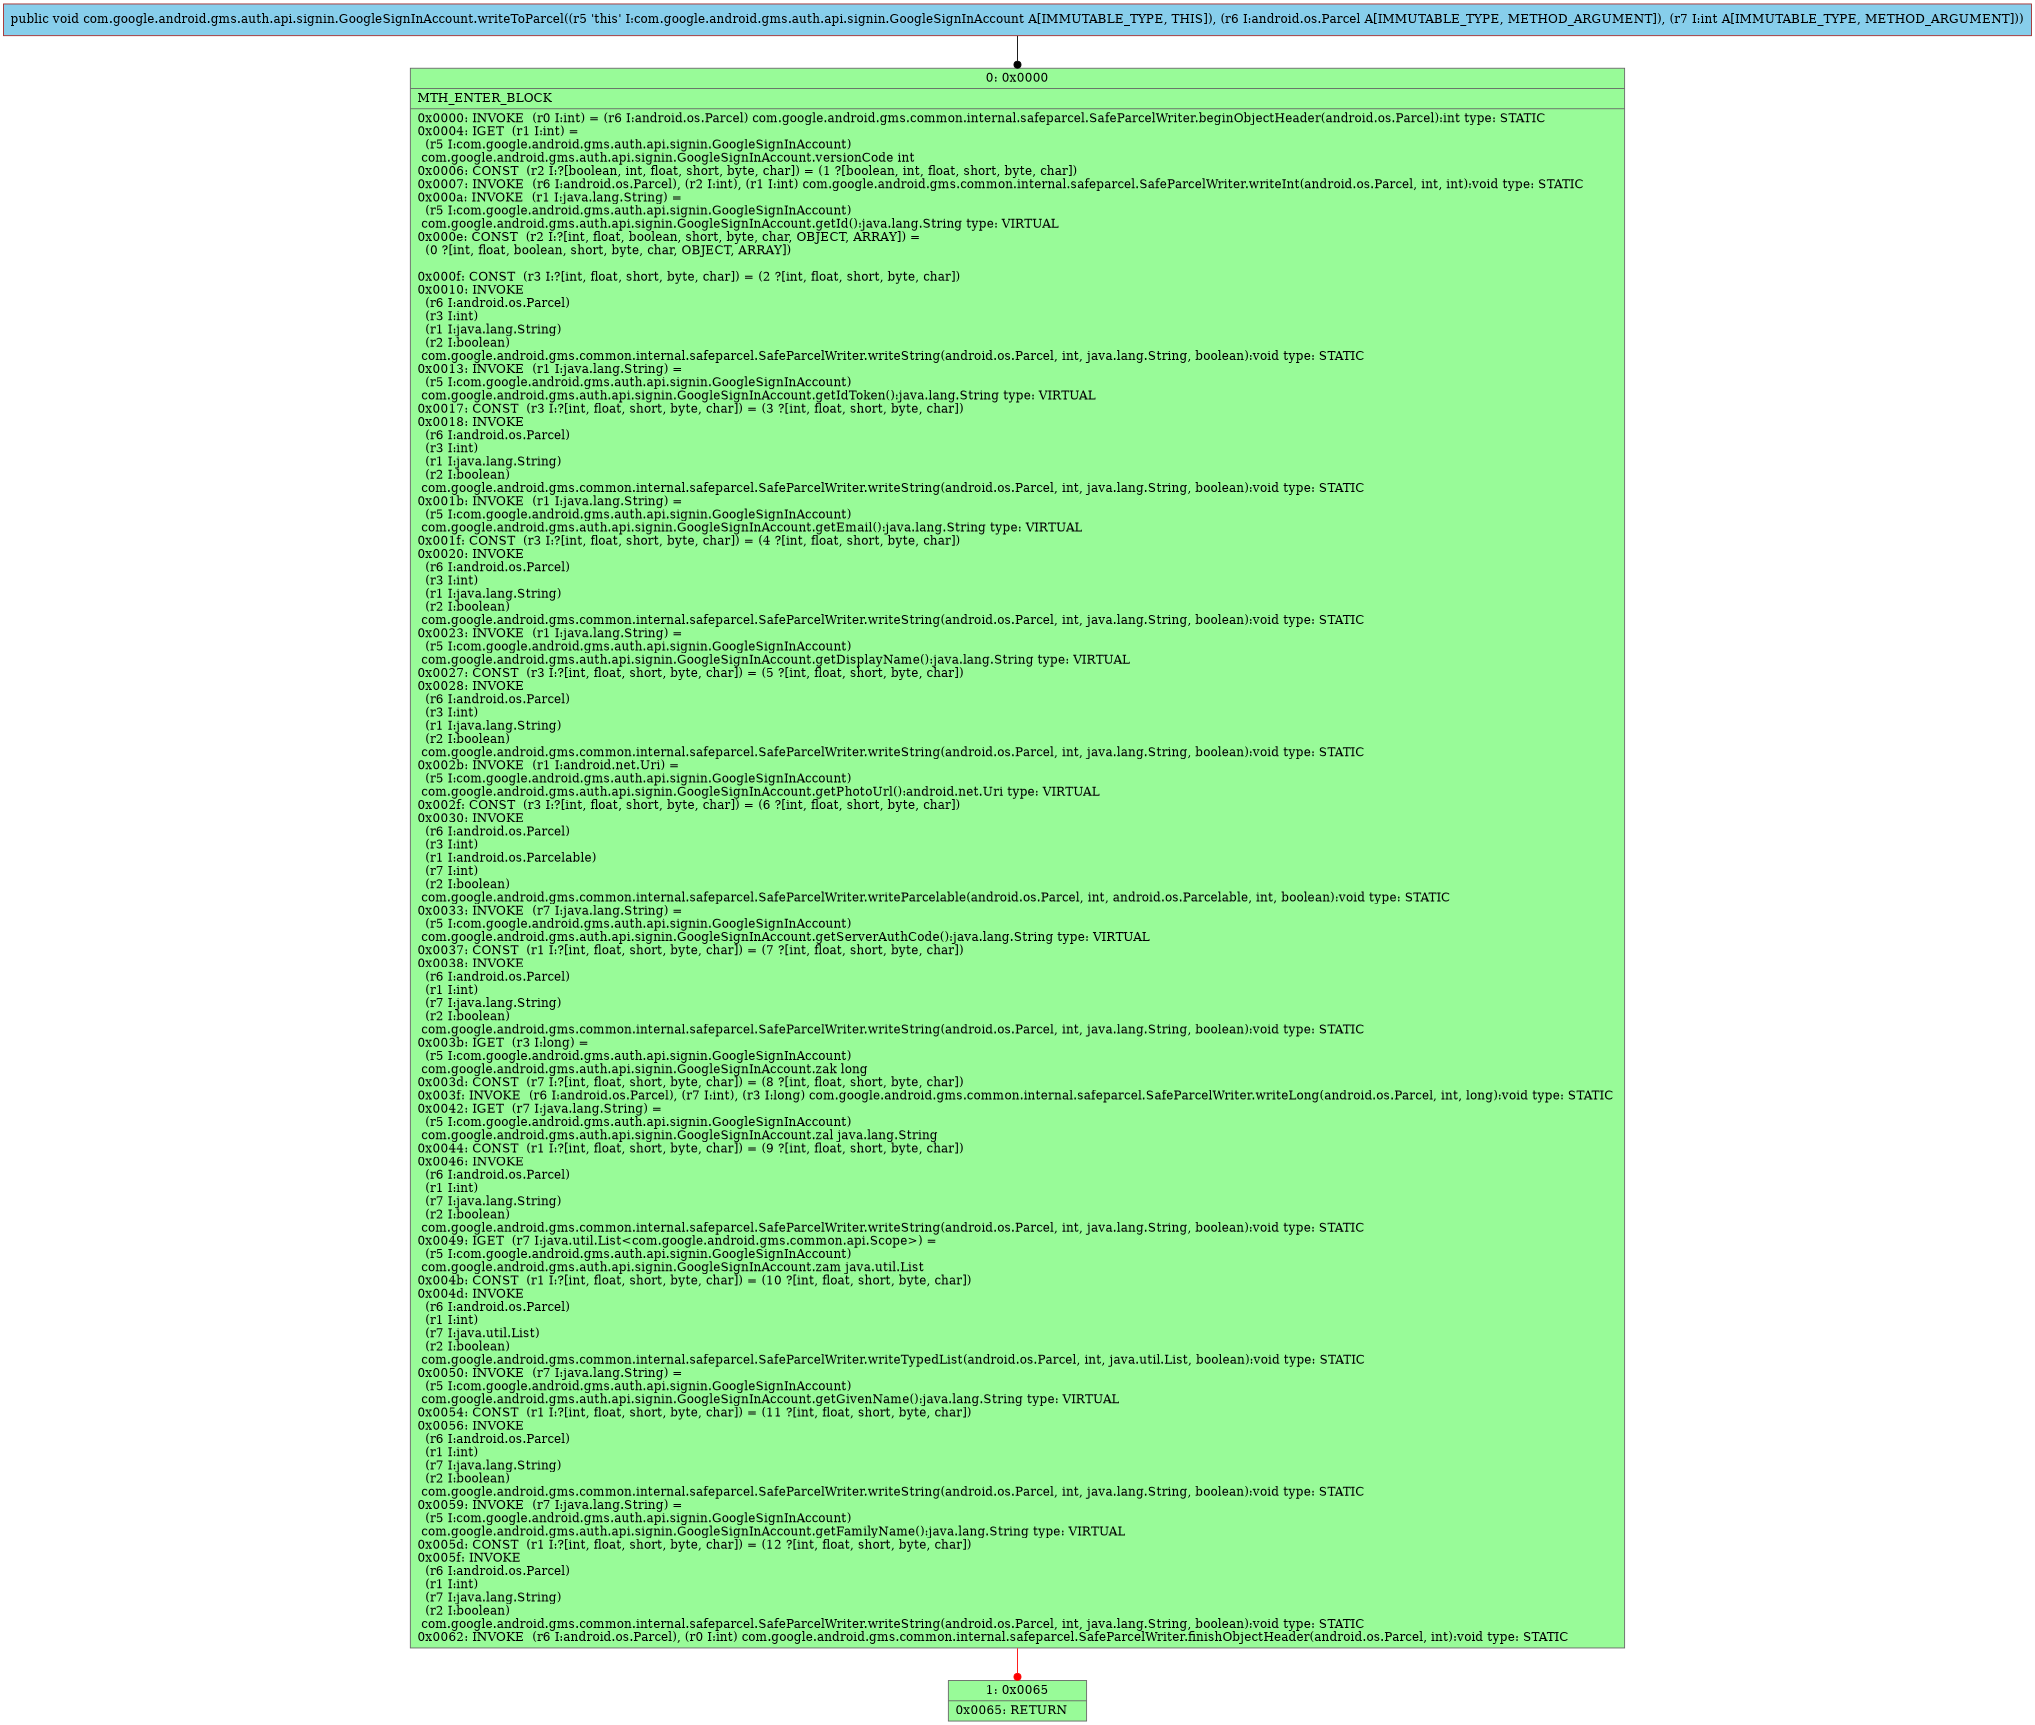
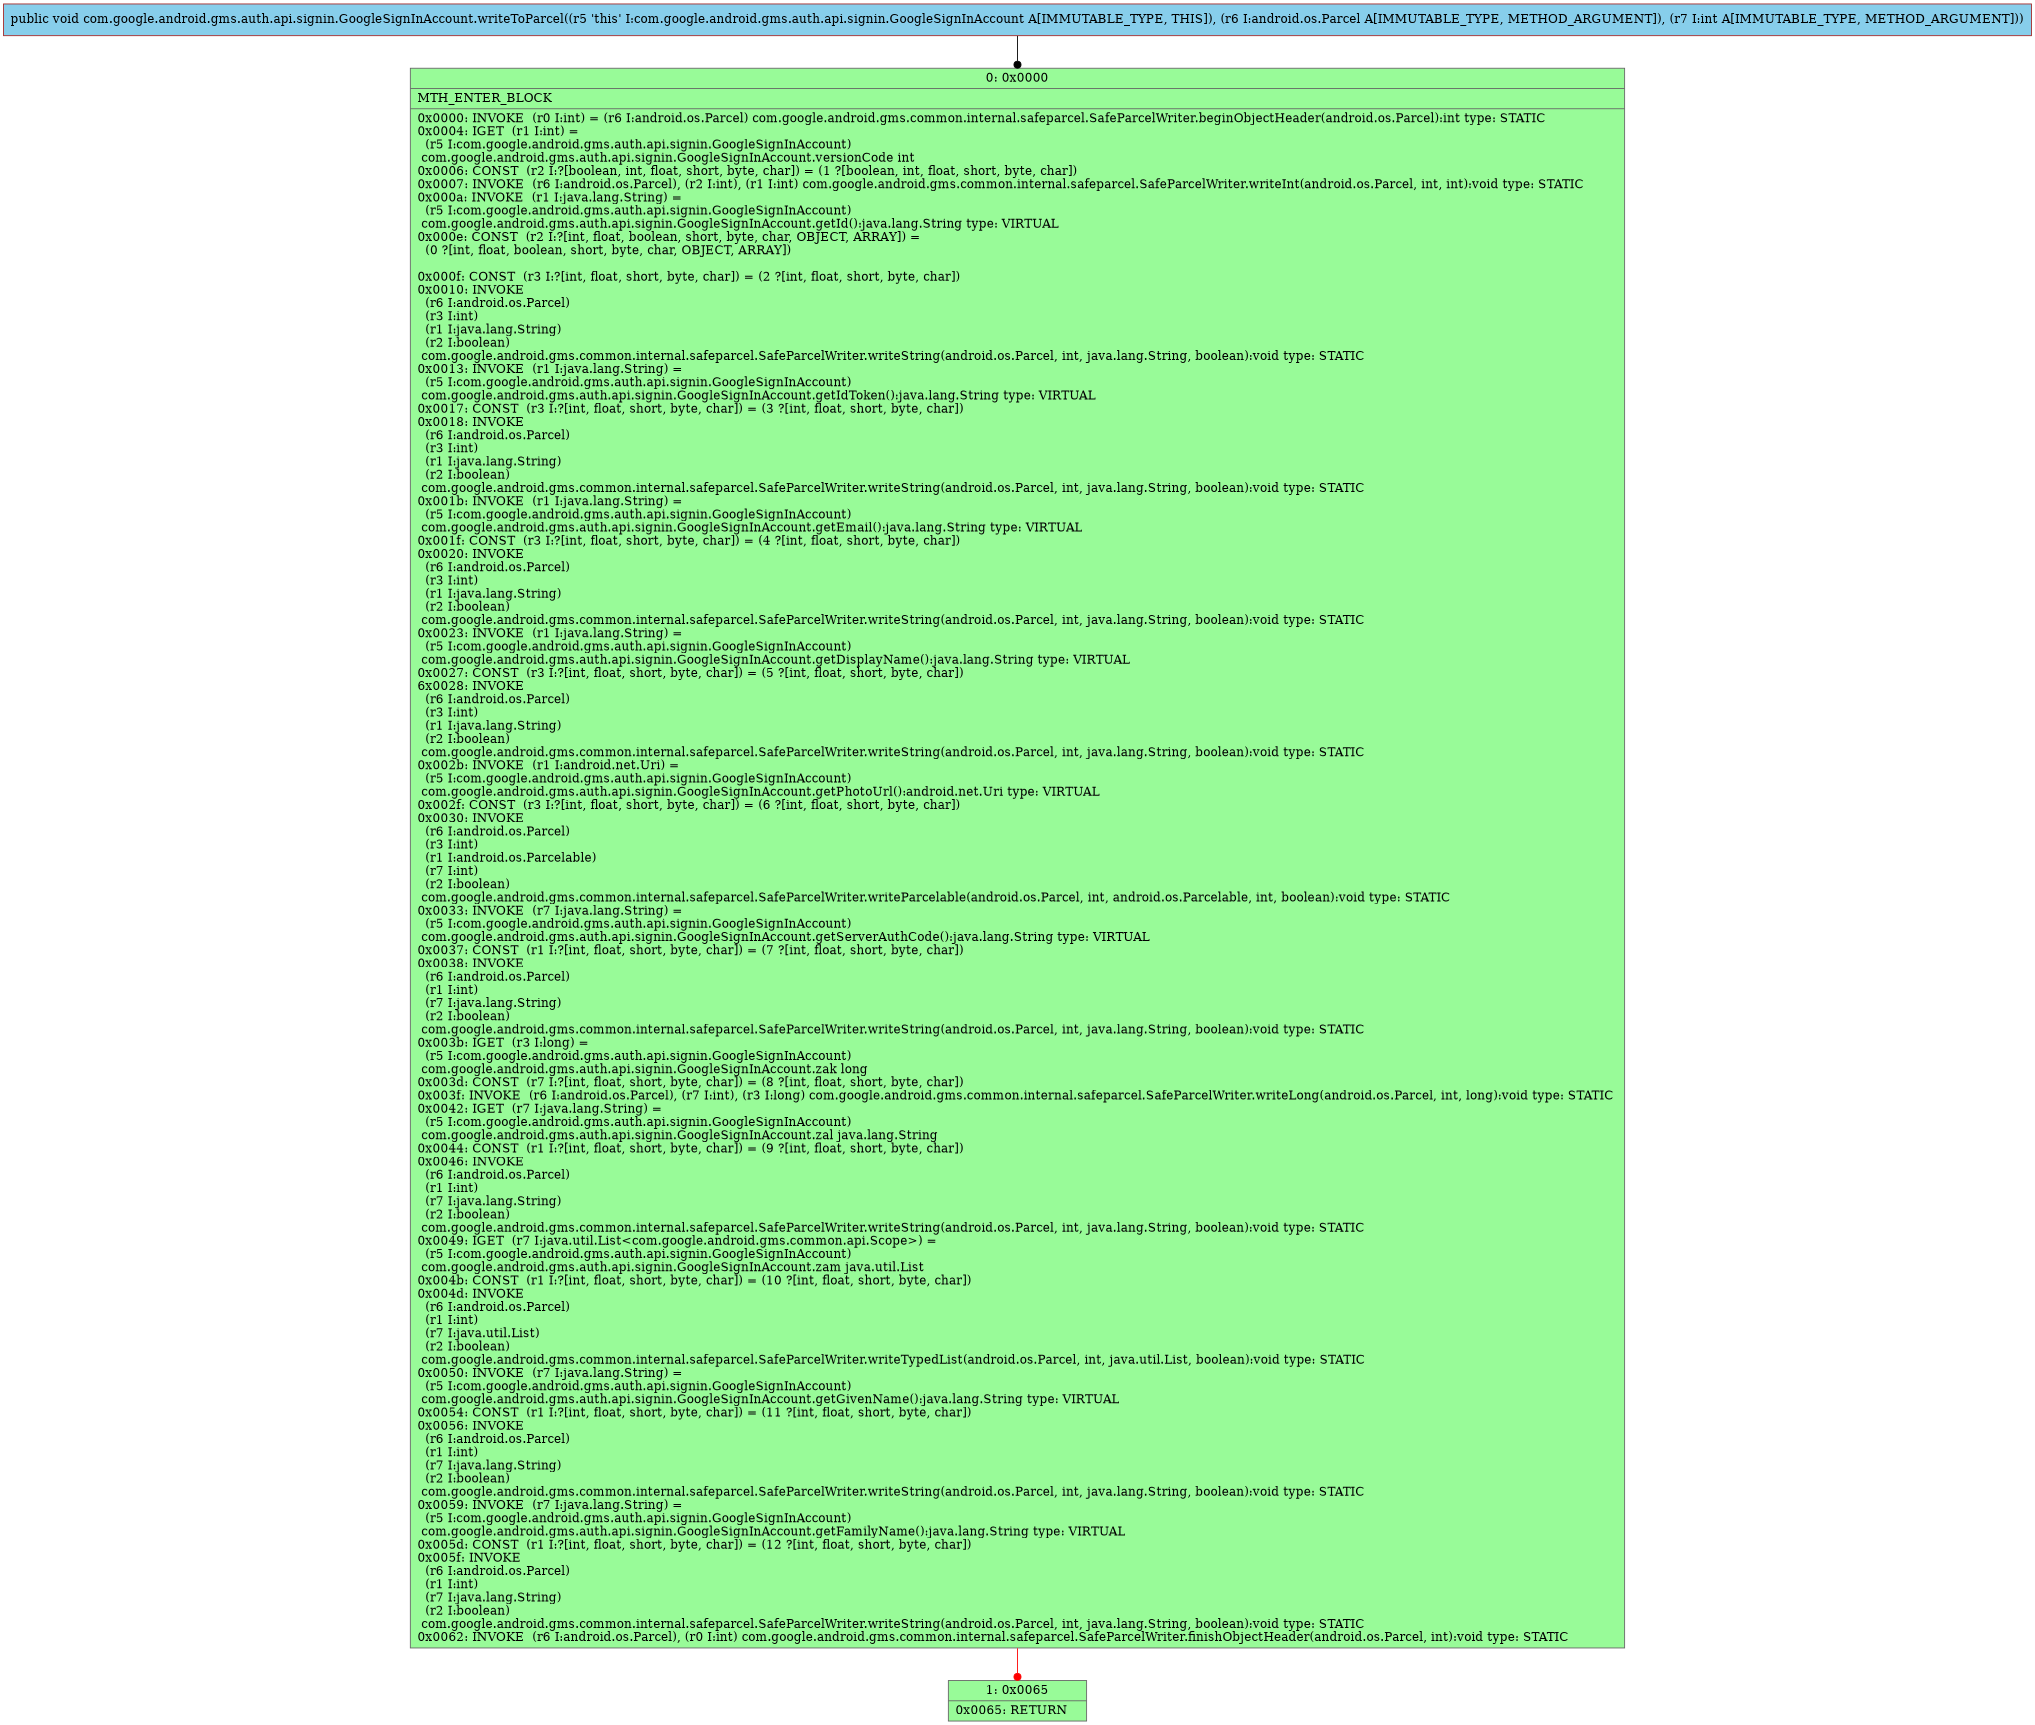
(475, 686) -> (475, 686)
